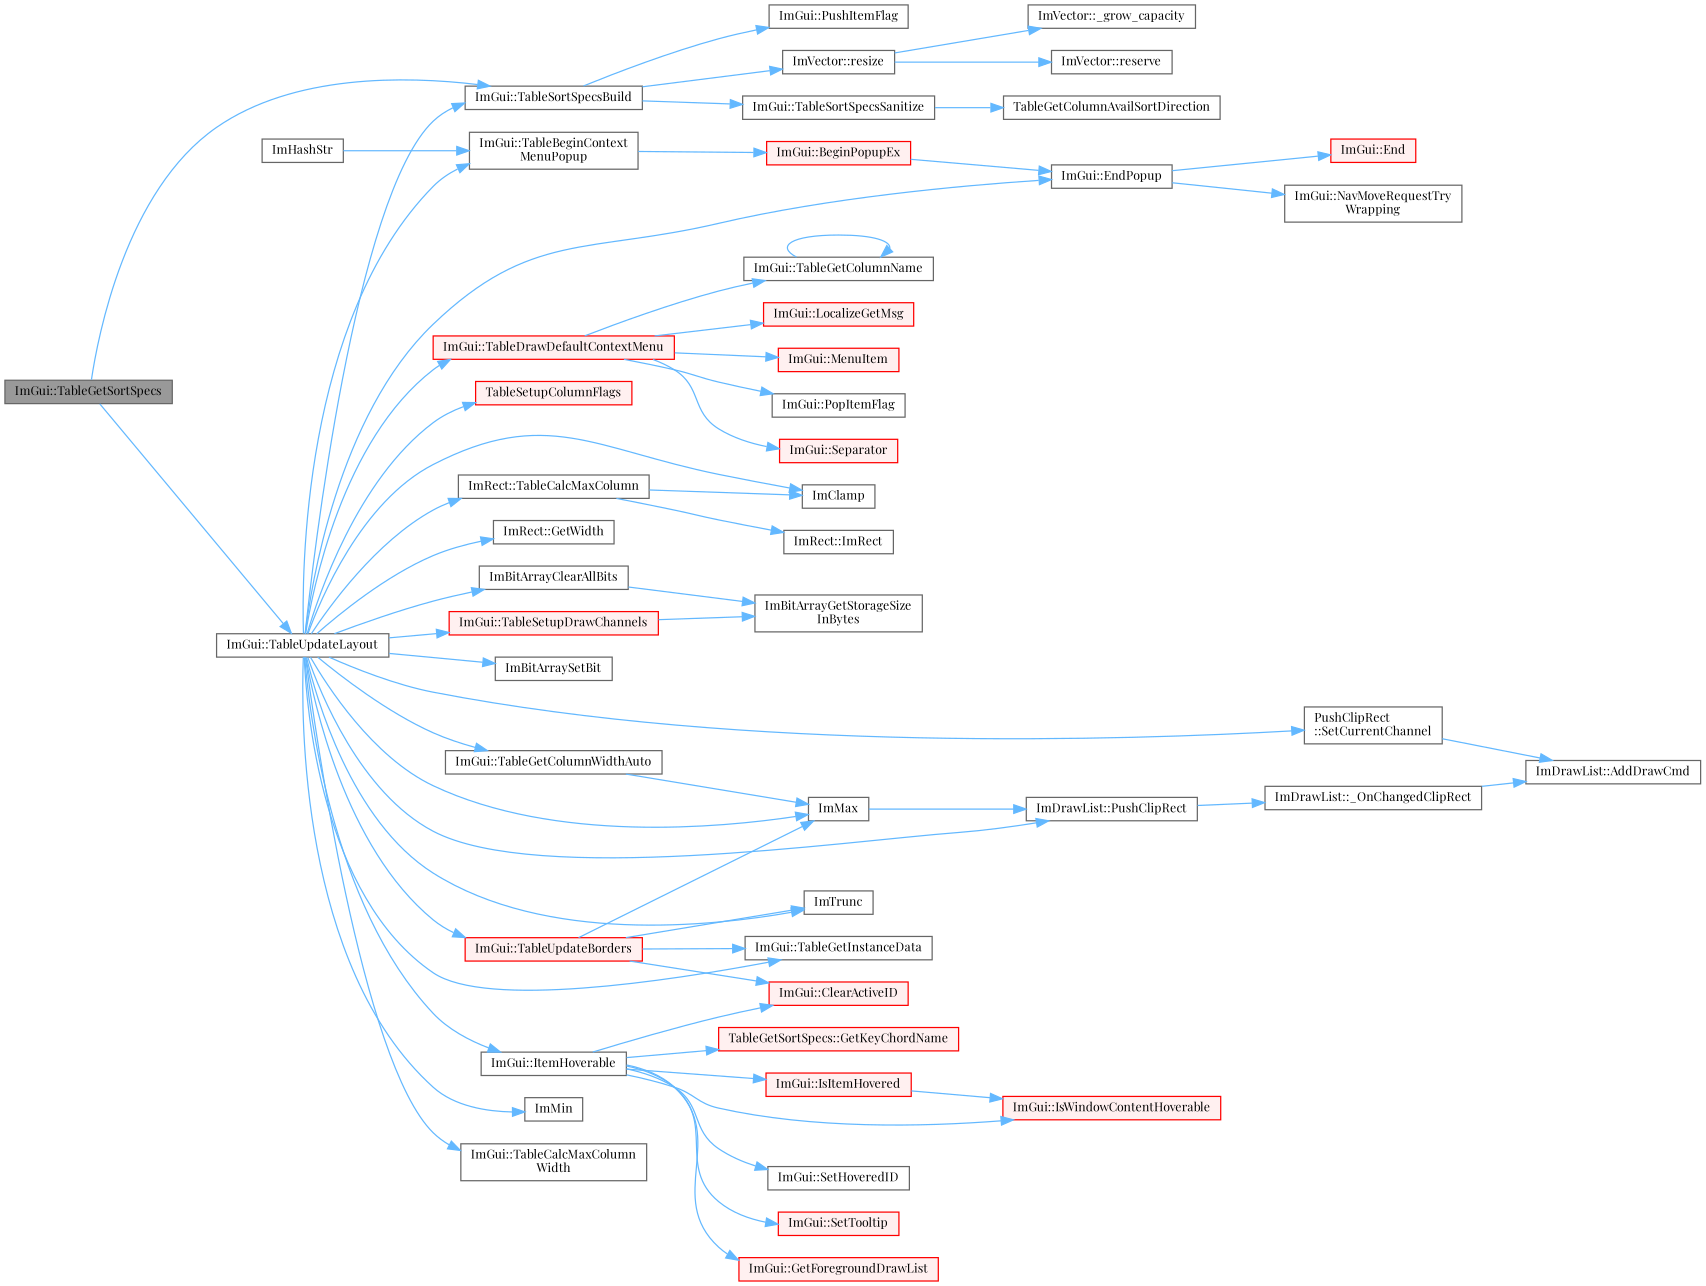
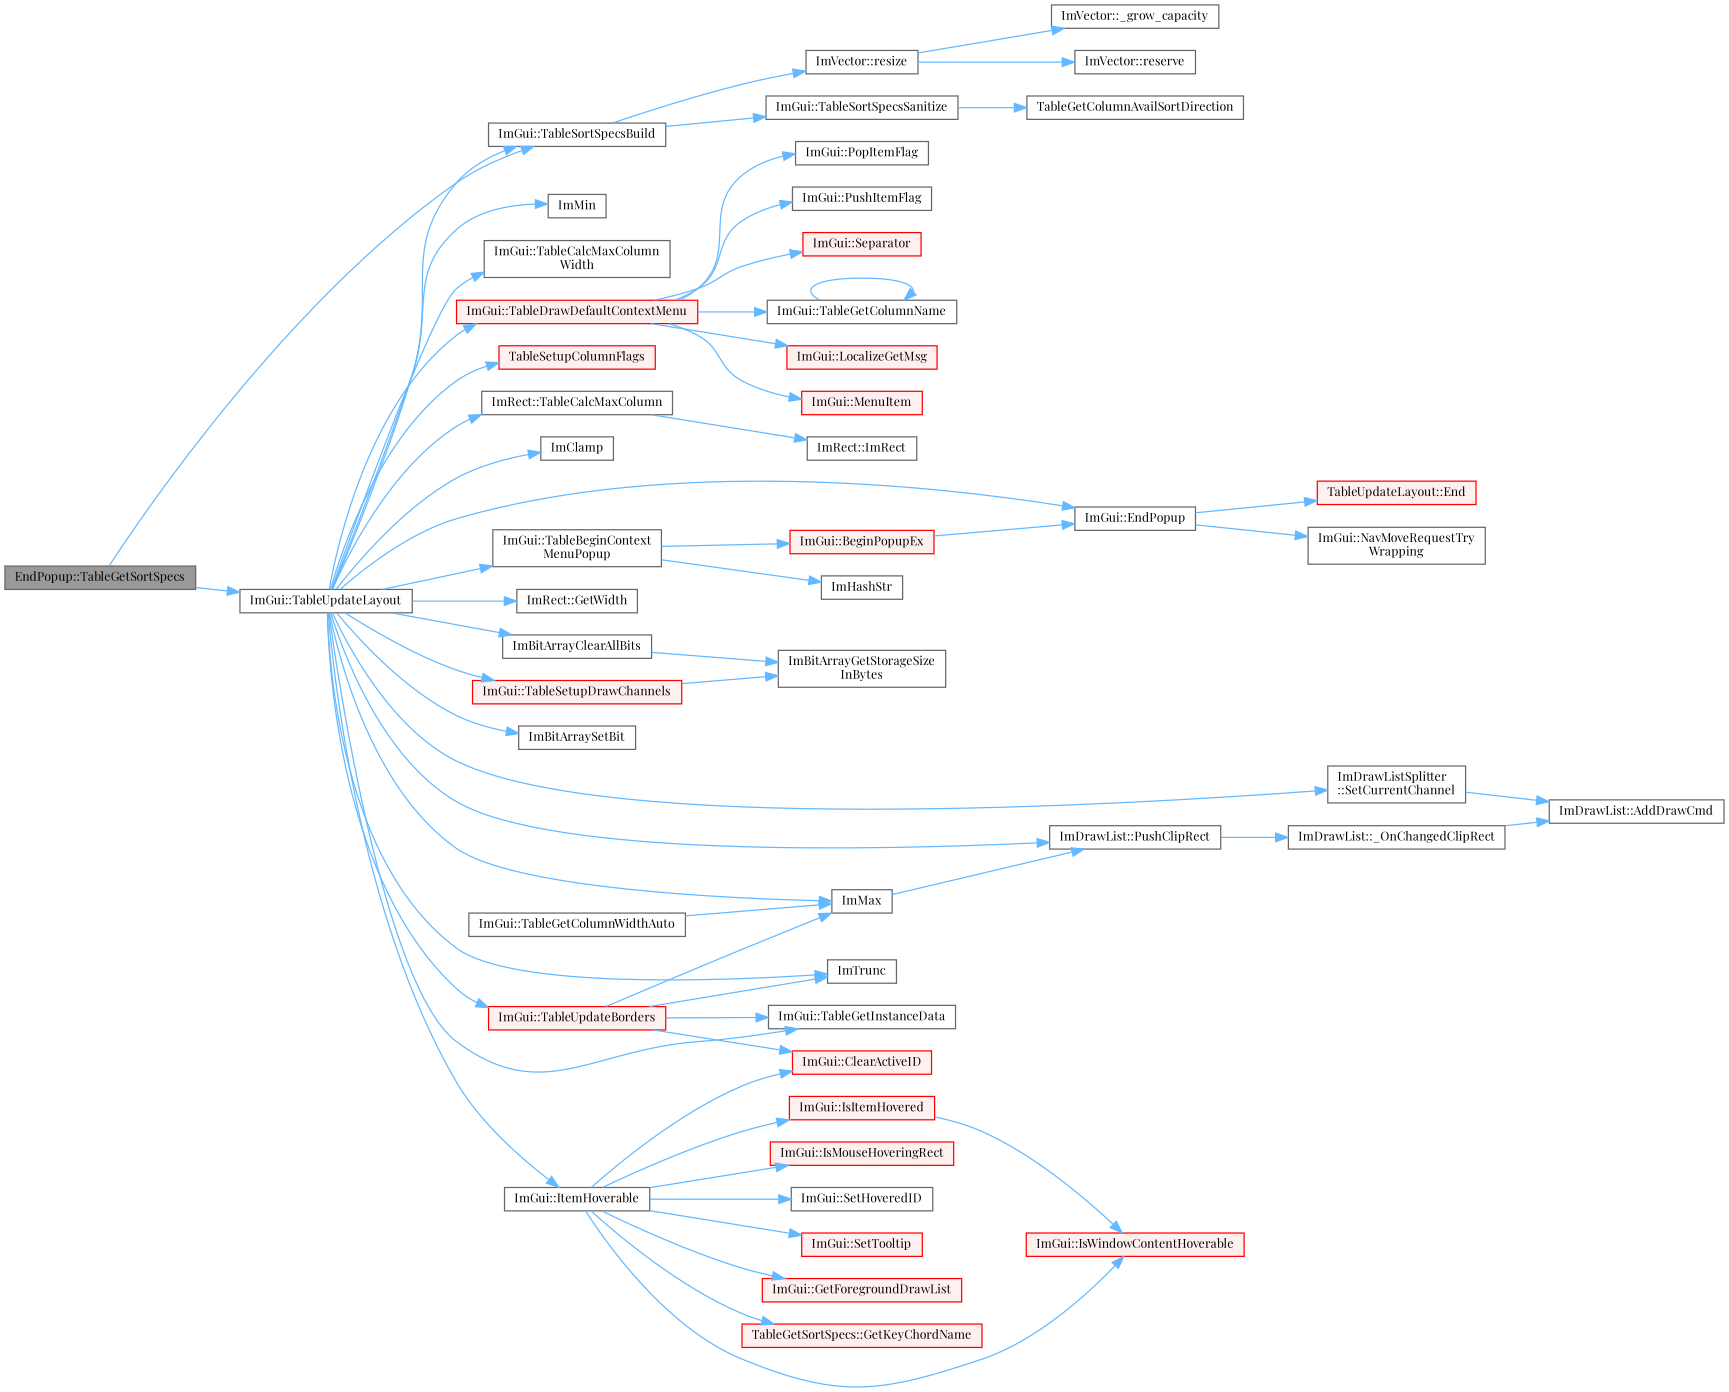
(669, 54) -> (729, 234)
(400, 151) -> (735, 570)
(1373, 151) -> (1397, 493)
(89, 392) -> (100, 578)
(720, 492) -> none
(392, 711) -> none
(1373, 725) -> (1397, 784)
none -> (862, 1154)
